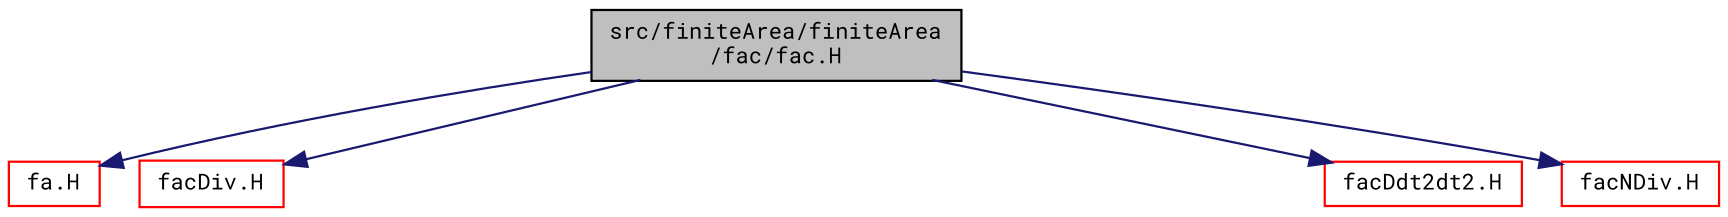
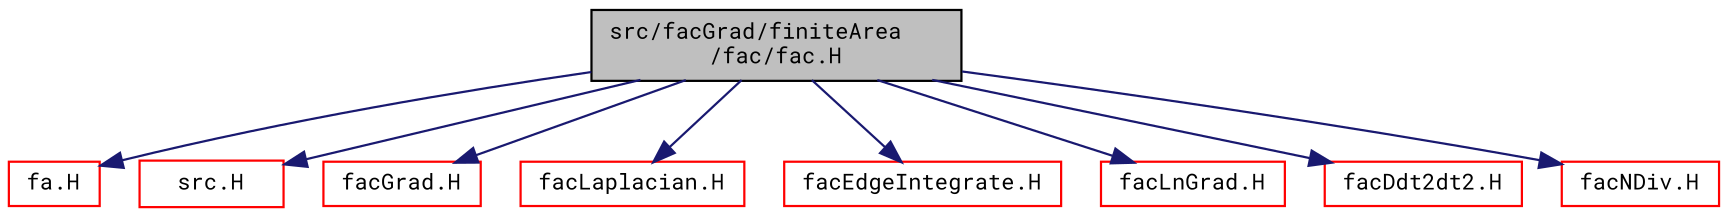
(776, 45) -> (776, 45)
(212, 184) -> (212, 184)
none -> (402, 184)
none -> (632, 184)
none -> (923, 184)
none -> (1193, 184)
